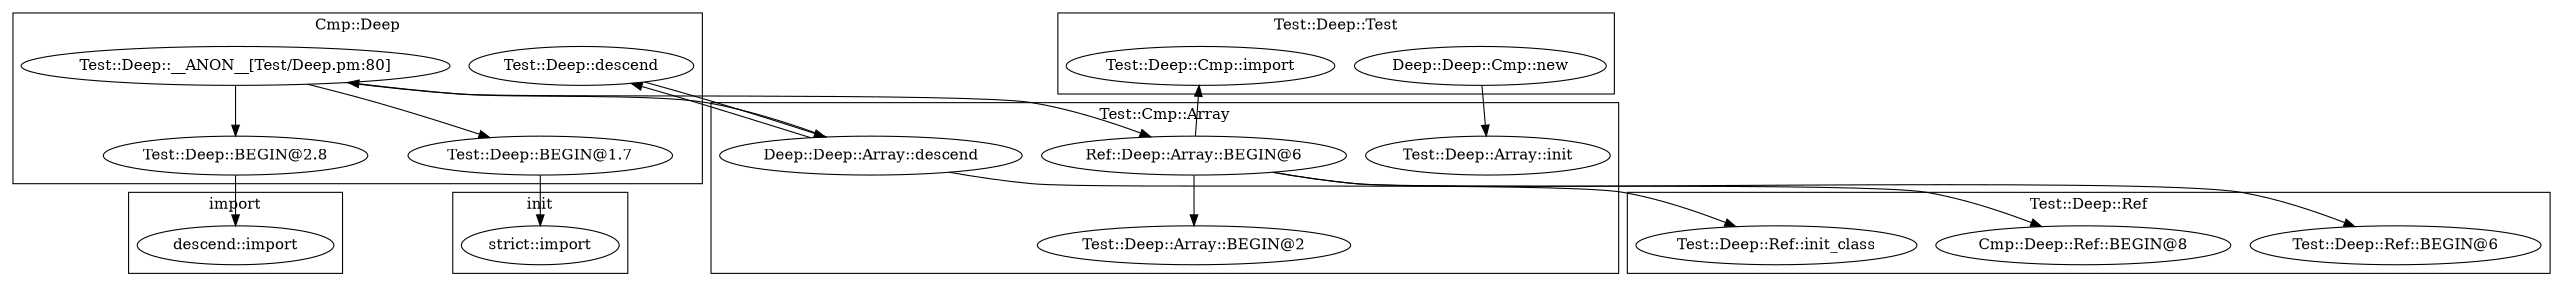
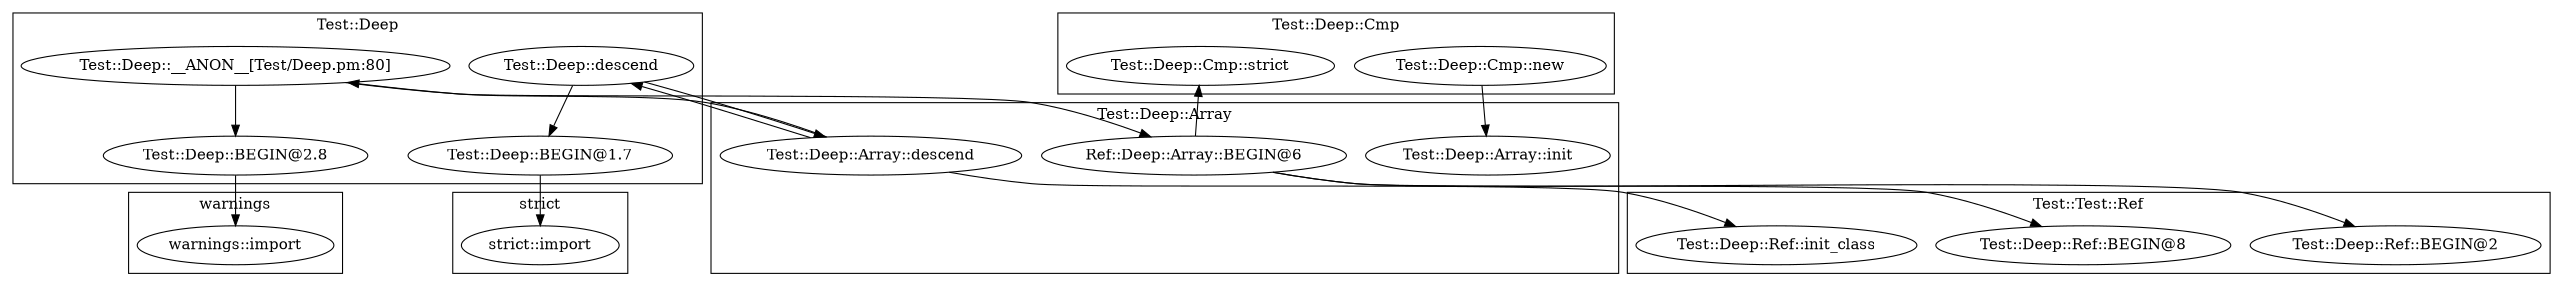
(358, 25) -> (358, 25)
(1336, 25) -> (1336, 25)
(1200, 66) -> (1200, 66)
(1480, 66) -> (1480, 66)
(394, 108) -> (563, 106)
(1165, 115) -> (1165, 115)
(871, 156) -> (871, 156)
(236, 205) -> (236, 205)
(540, 205) -> (540, 205)
(2089, 205) -> (2089, 205)
(236, 245) -> (236, 245)
(1194, 245) -> none
(2083, 245) -> (2083, 245)
(2396, 245) -> (2396, 245)
